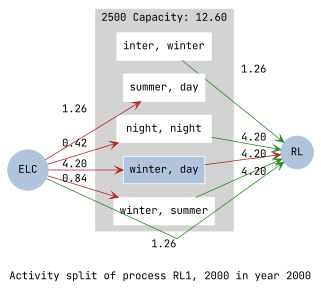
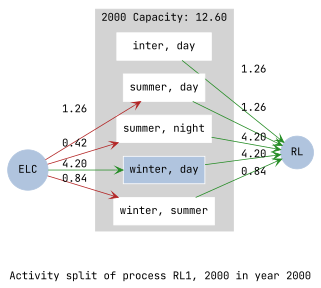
(164, 18) -> (164, 18)
(164, 47) -> (164, 47)
(164, 129) -> (164, 129)
(239, 160) -> (239, 160)
(82, 170) -> (82, 170)
(254, 172) -> (254, 172)
(174, 237) -> (238, 124)
